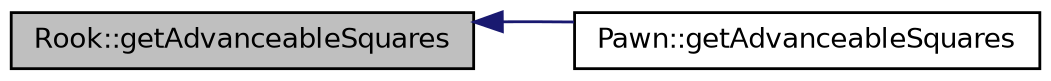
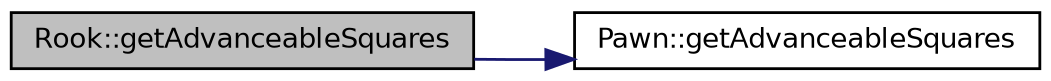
(538, 22) -> (510, 60)
